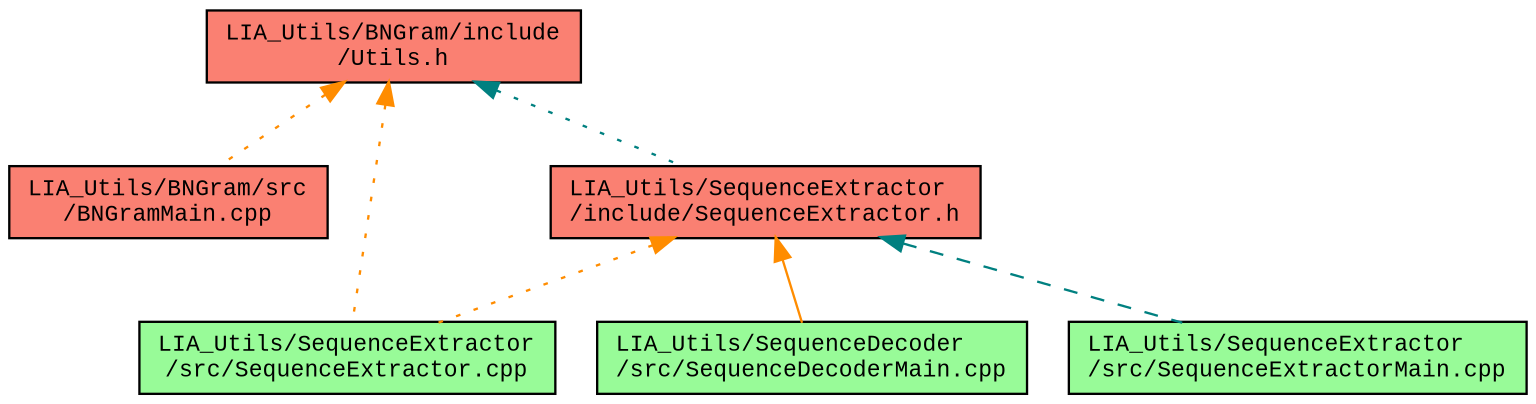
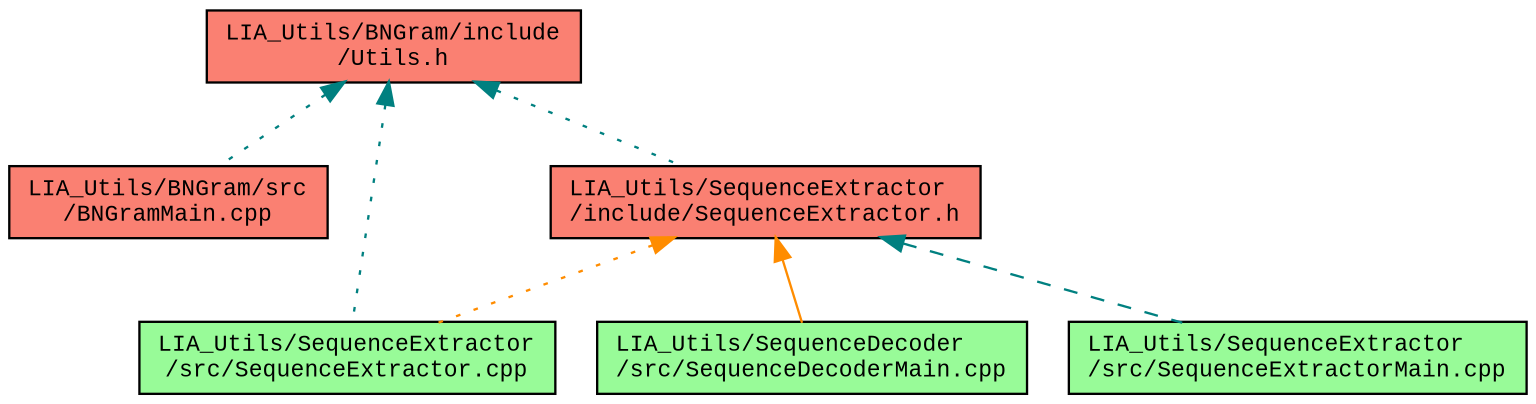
(271, 131) -> (271, 131)
(369, 214) -> (369, 214)
